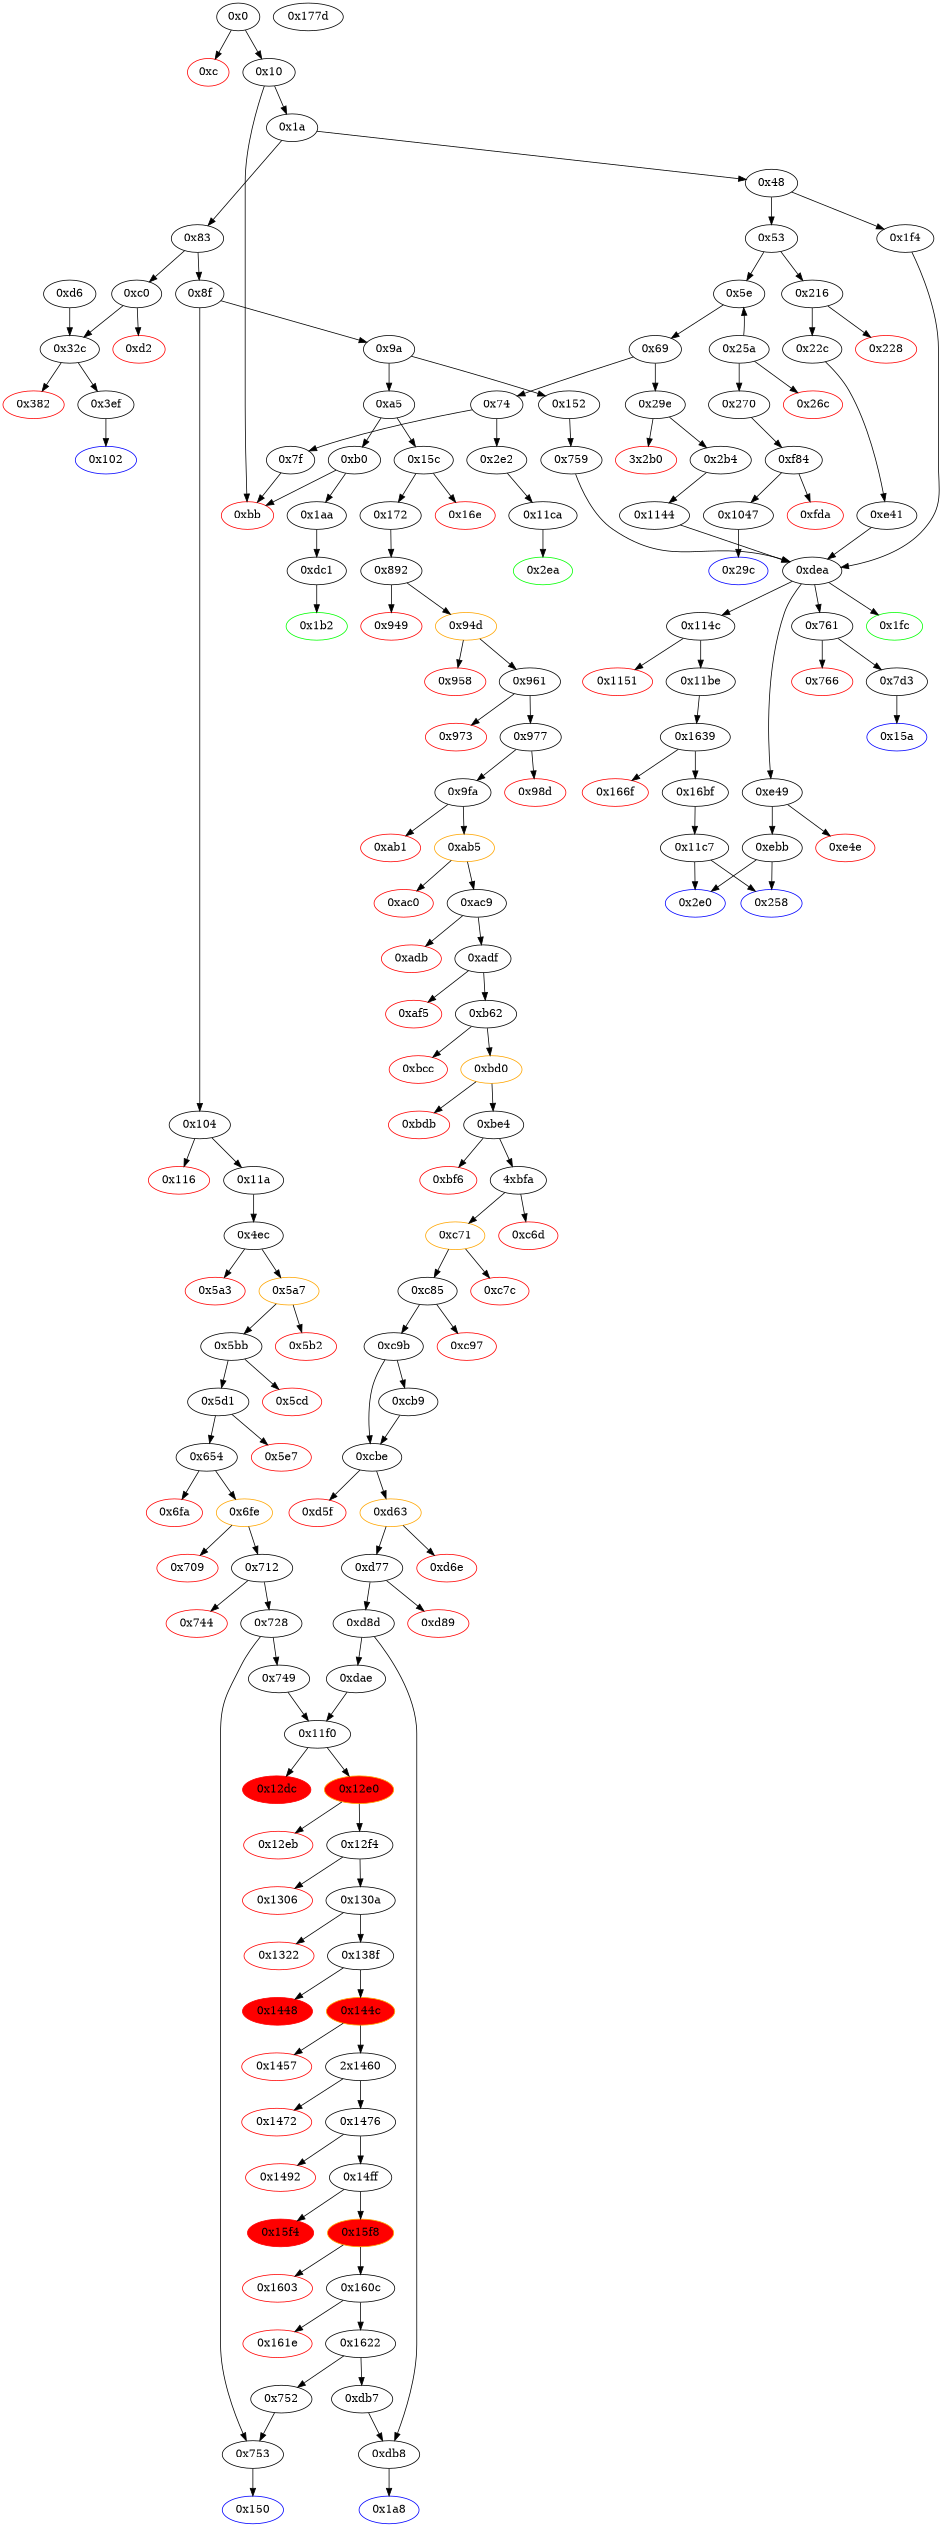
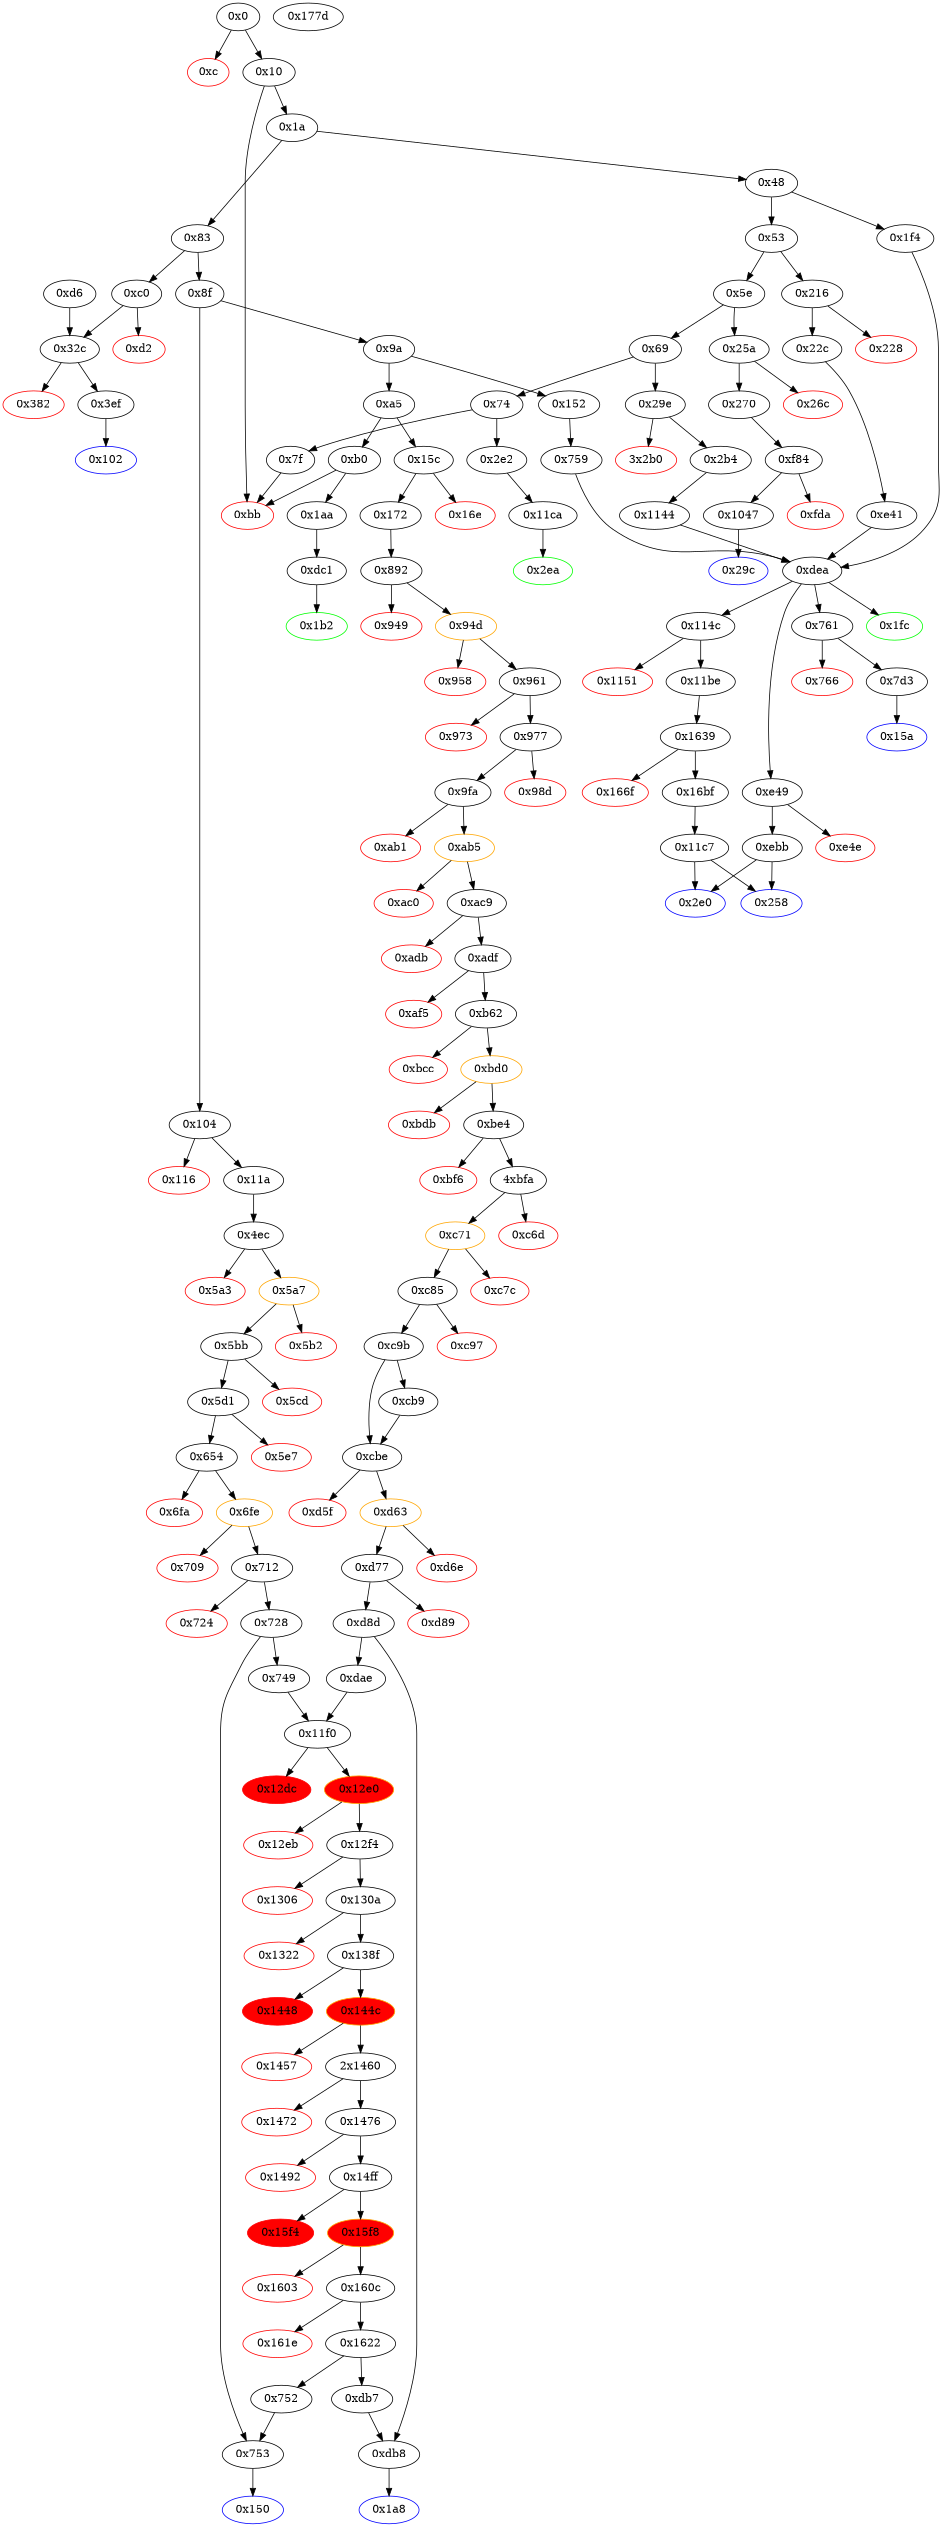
(744, 325) -> (734, 318)
(197, 1624) -> (197, 1624)
